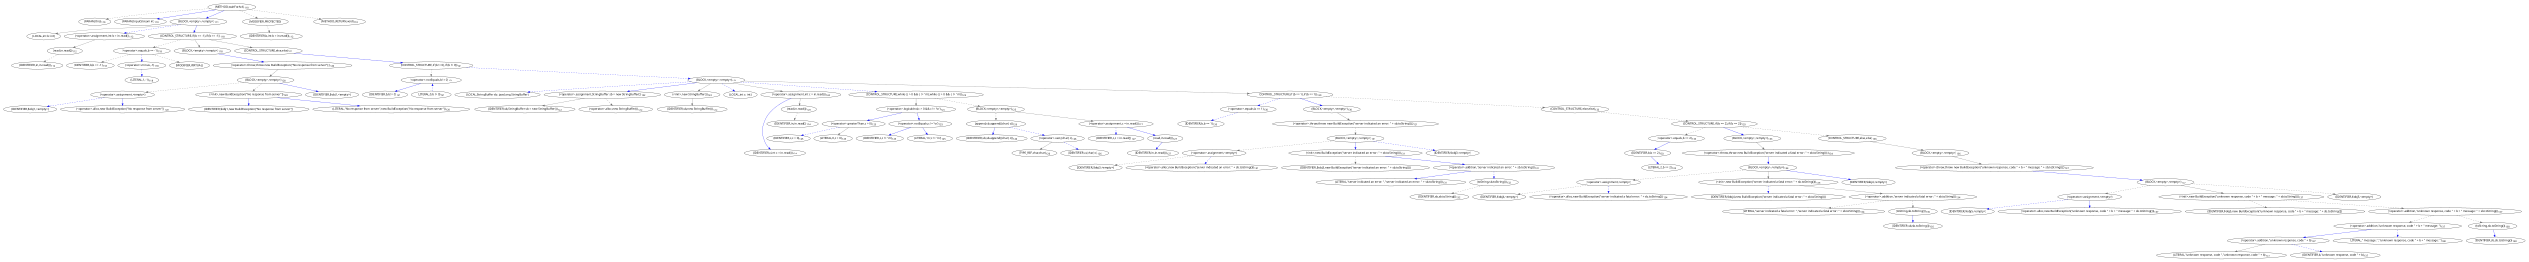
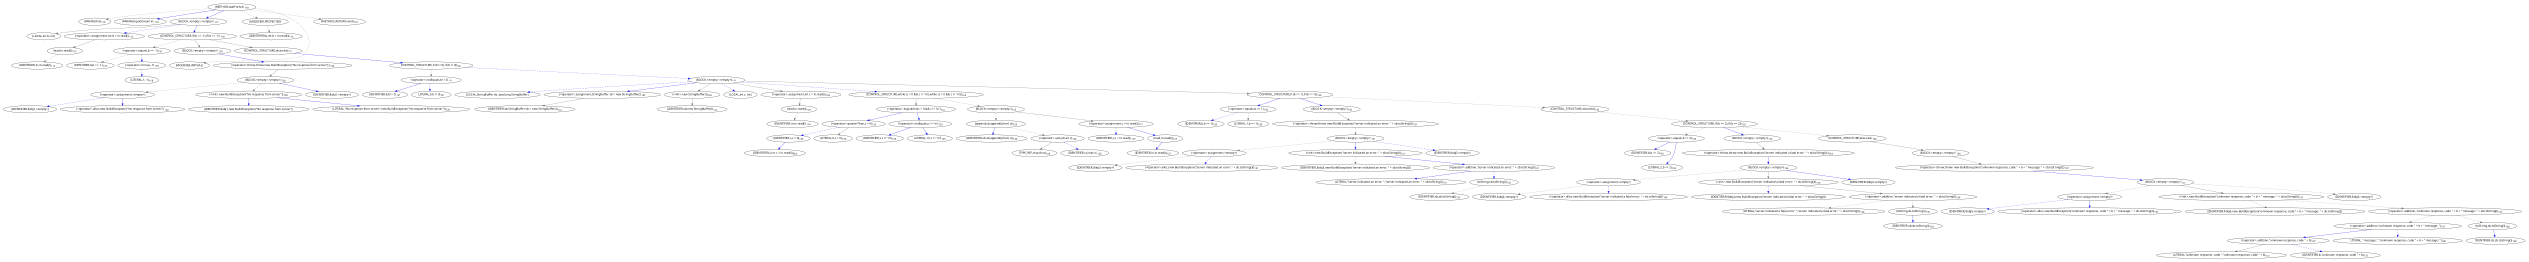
(165, 58) -> (296, 57)
(433, 88) -> (430, 86)
(1270, 102) -> (1270, 102)
(616, 109) -> none
(766, 118) -> (782, 145)
none -> (1248, 124)
(1026, 131) -> (1026, 131)
(795, 153) -> (795, 153)
(1654, 160) -> (1674, 153)
